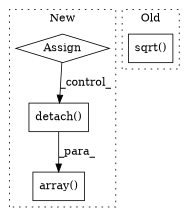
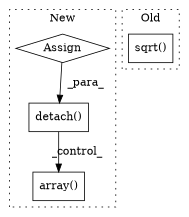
(86, 83) -> (86, 83)
(77, 152) -> (77, 152)
